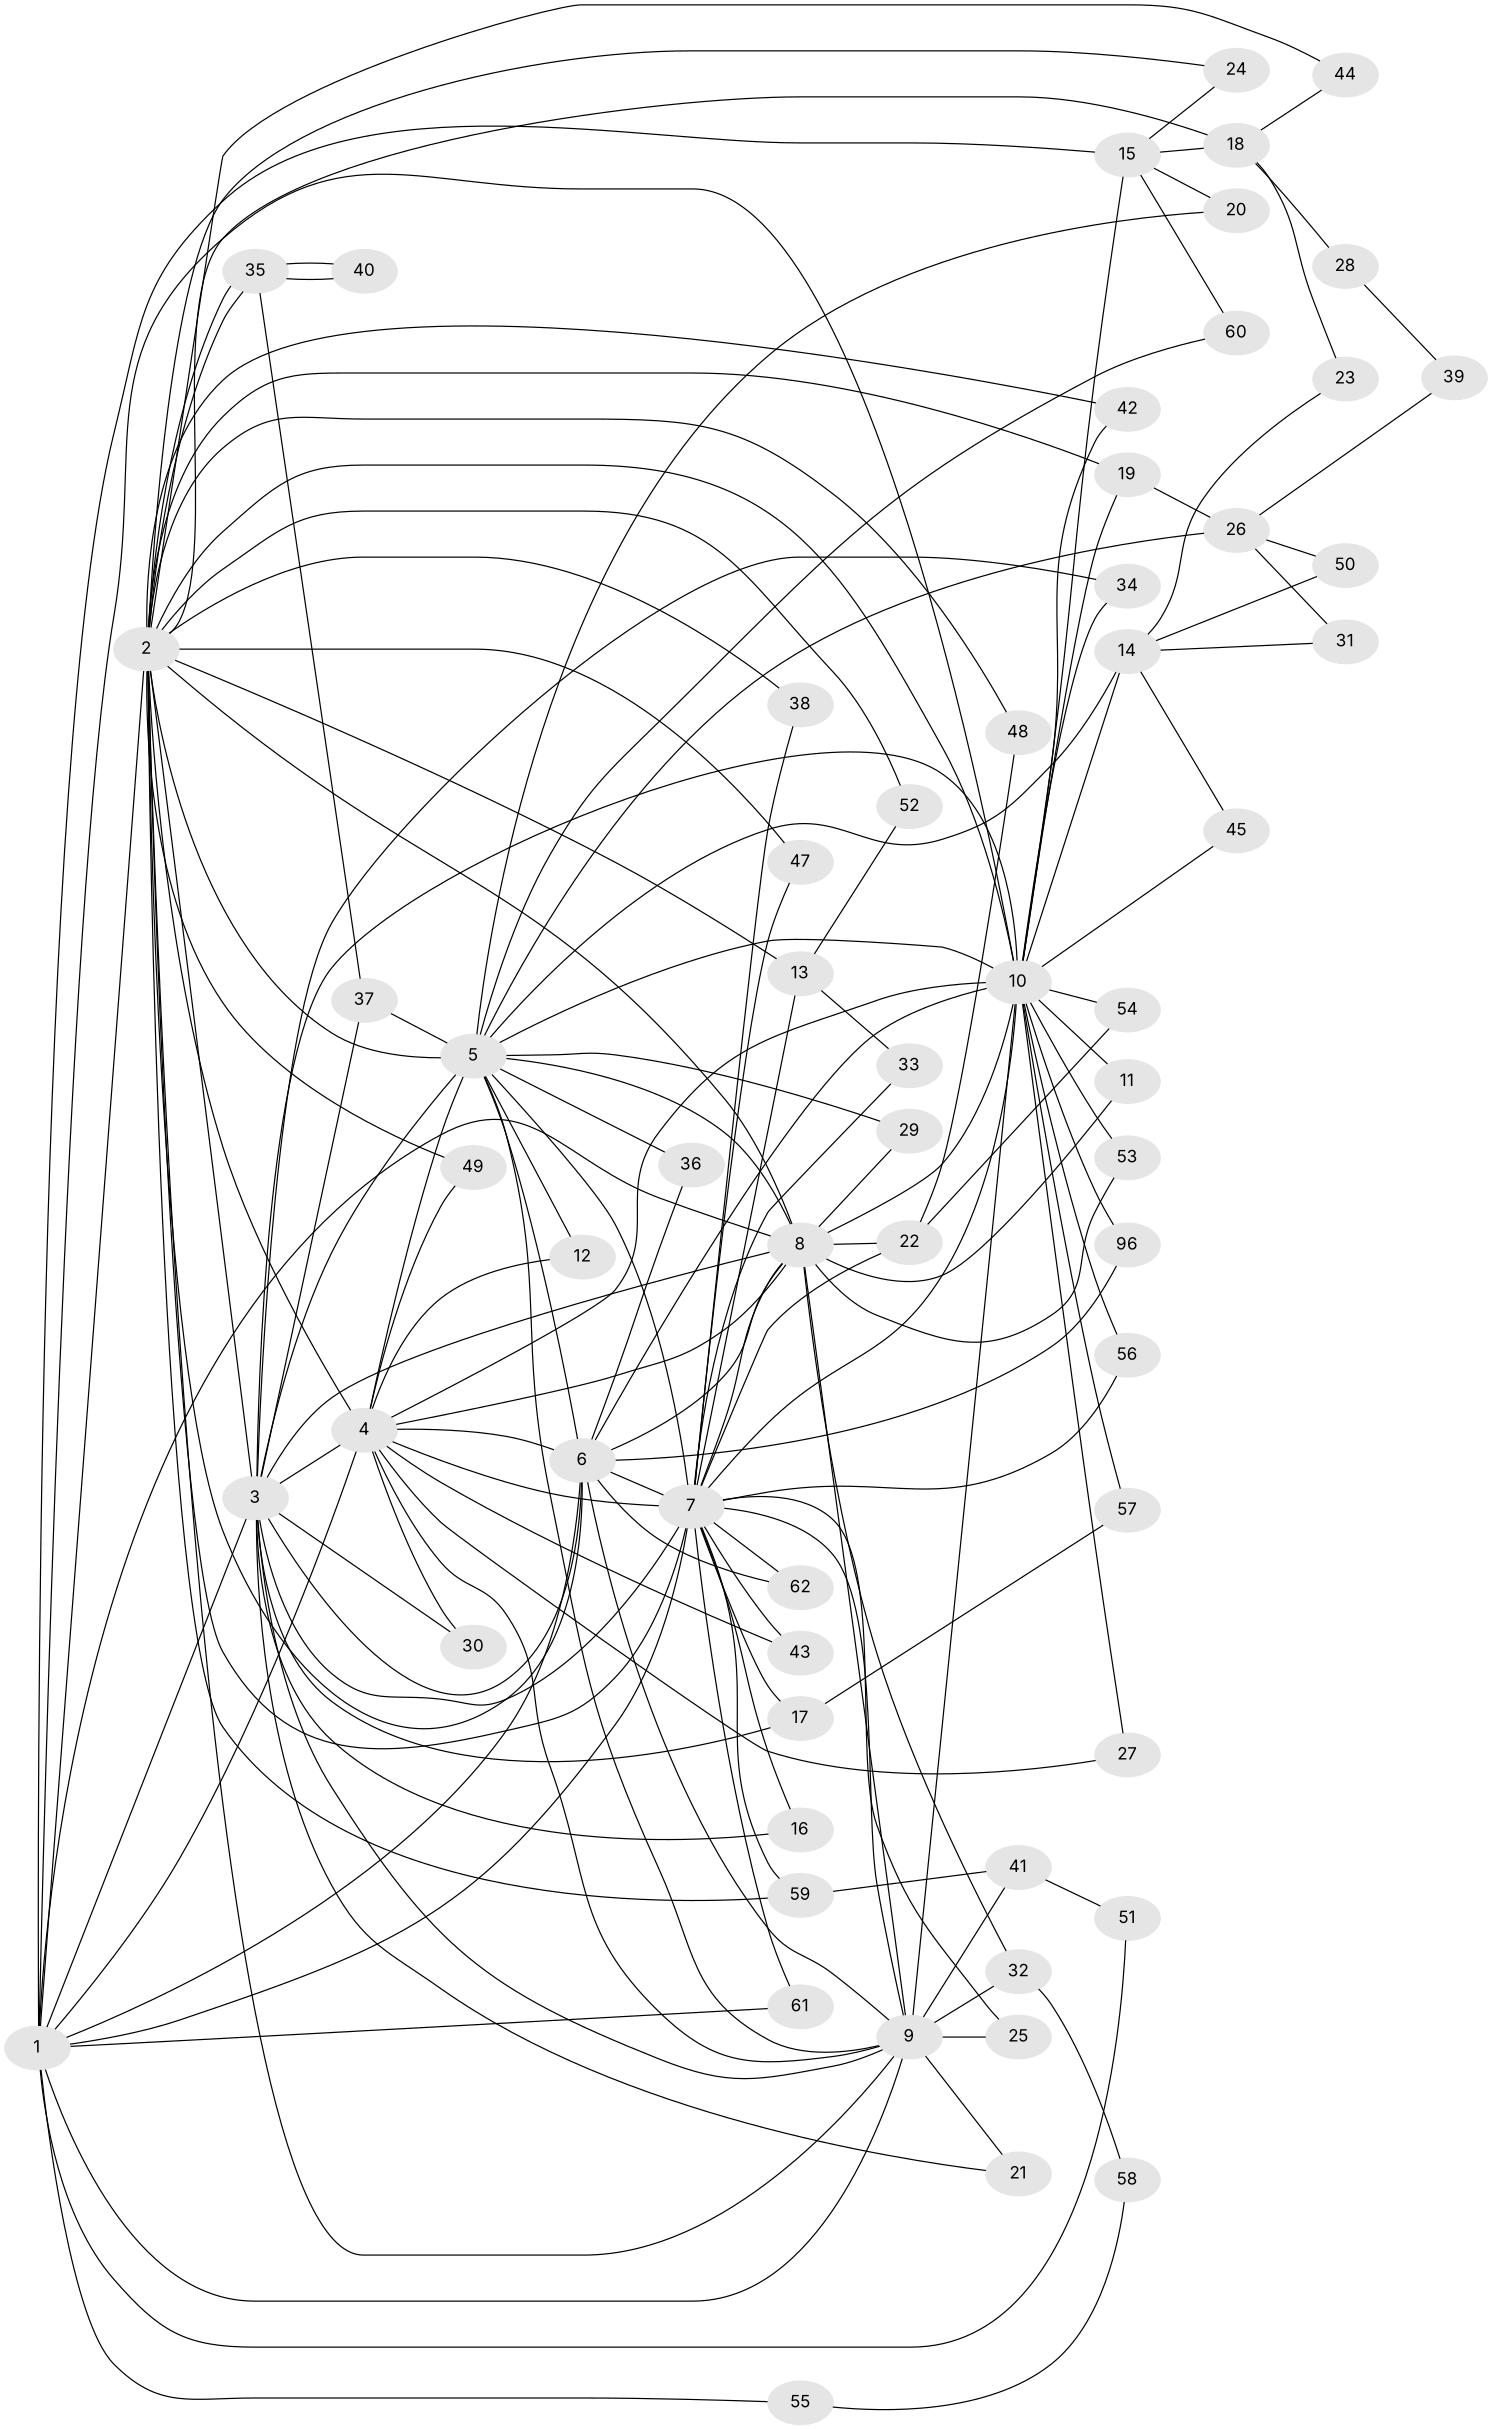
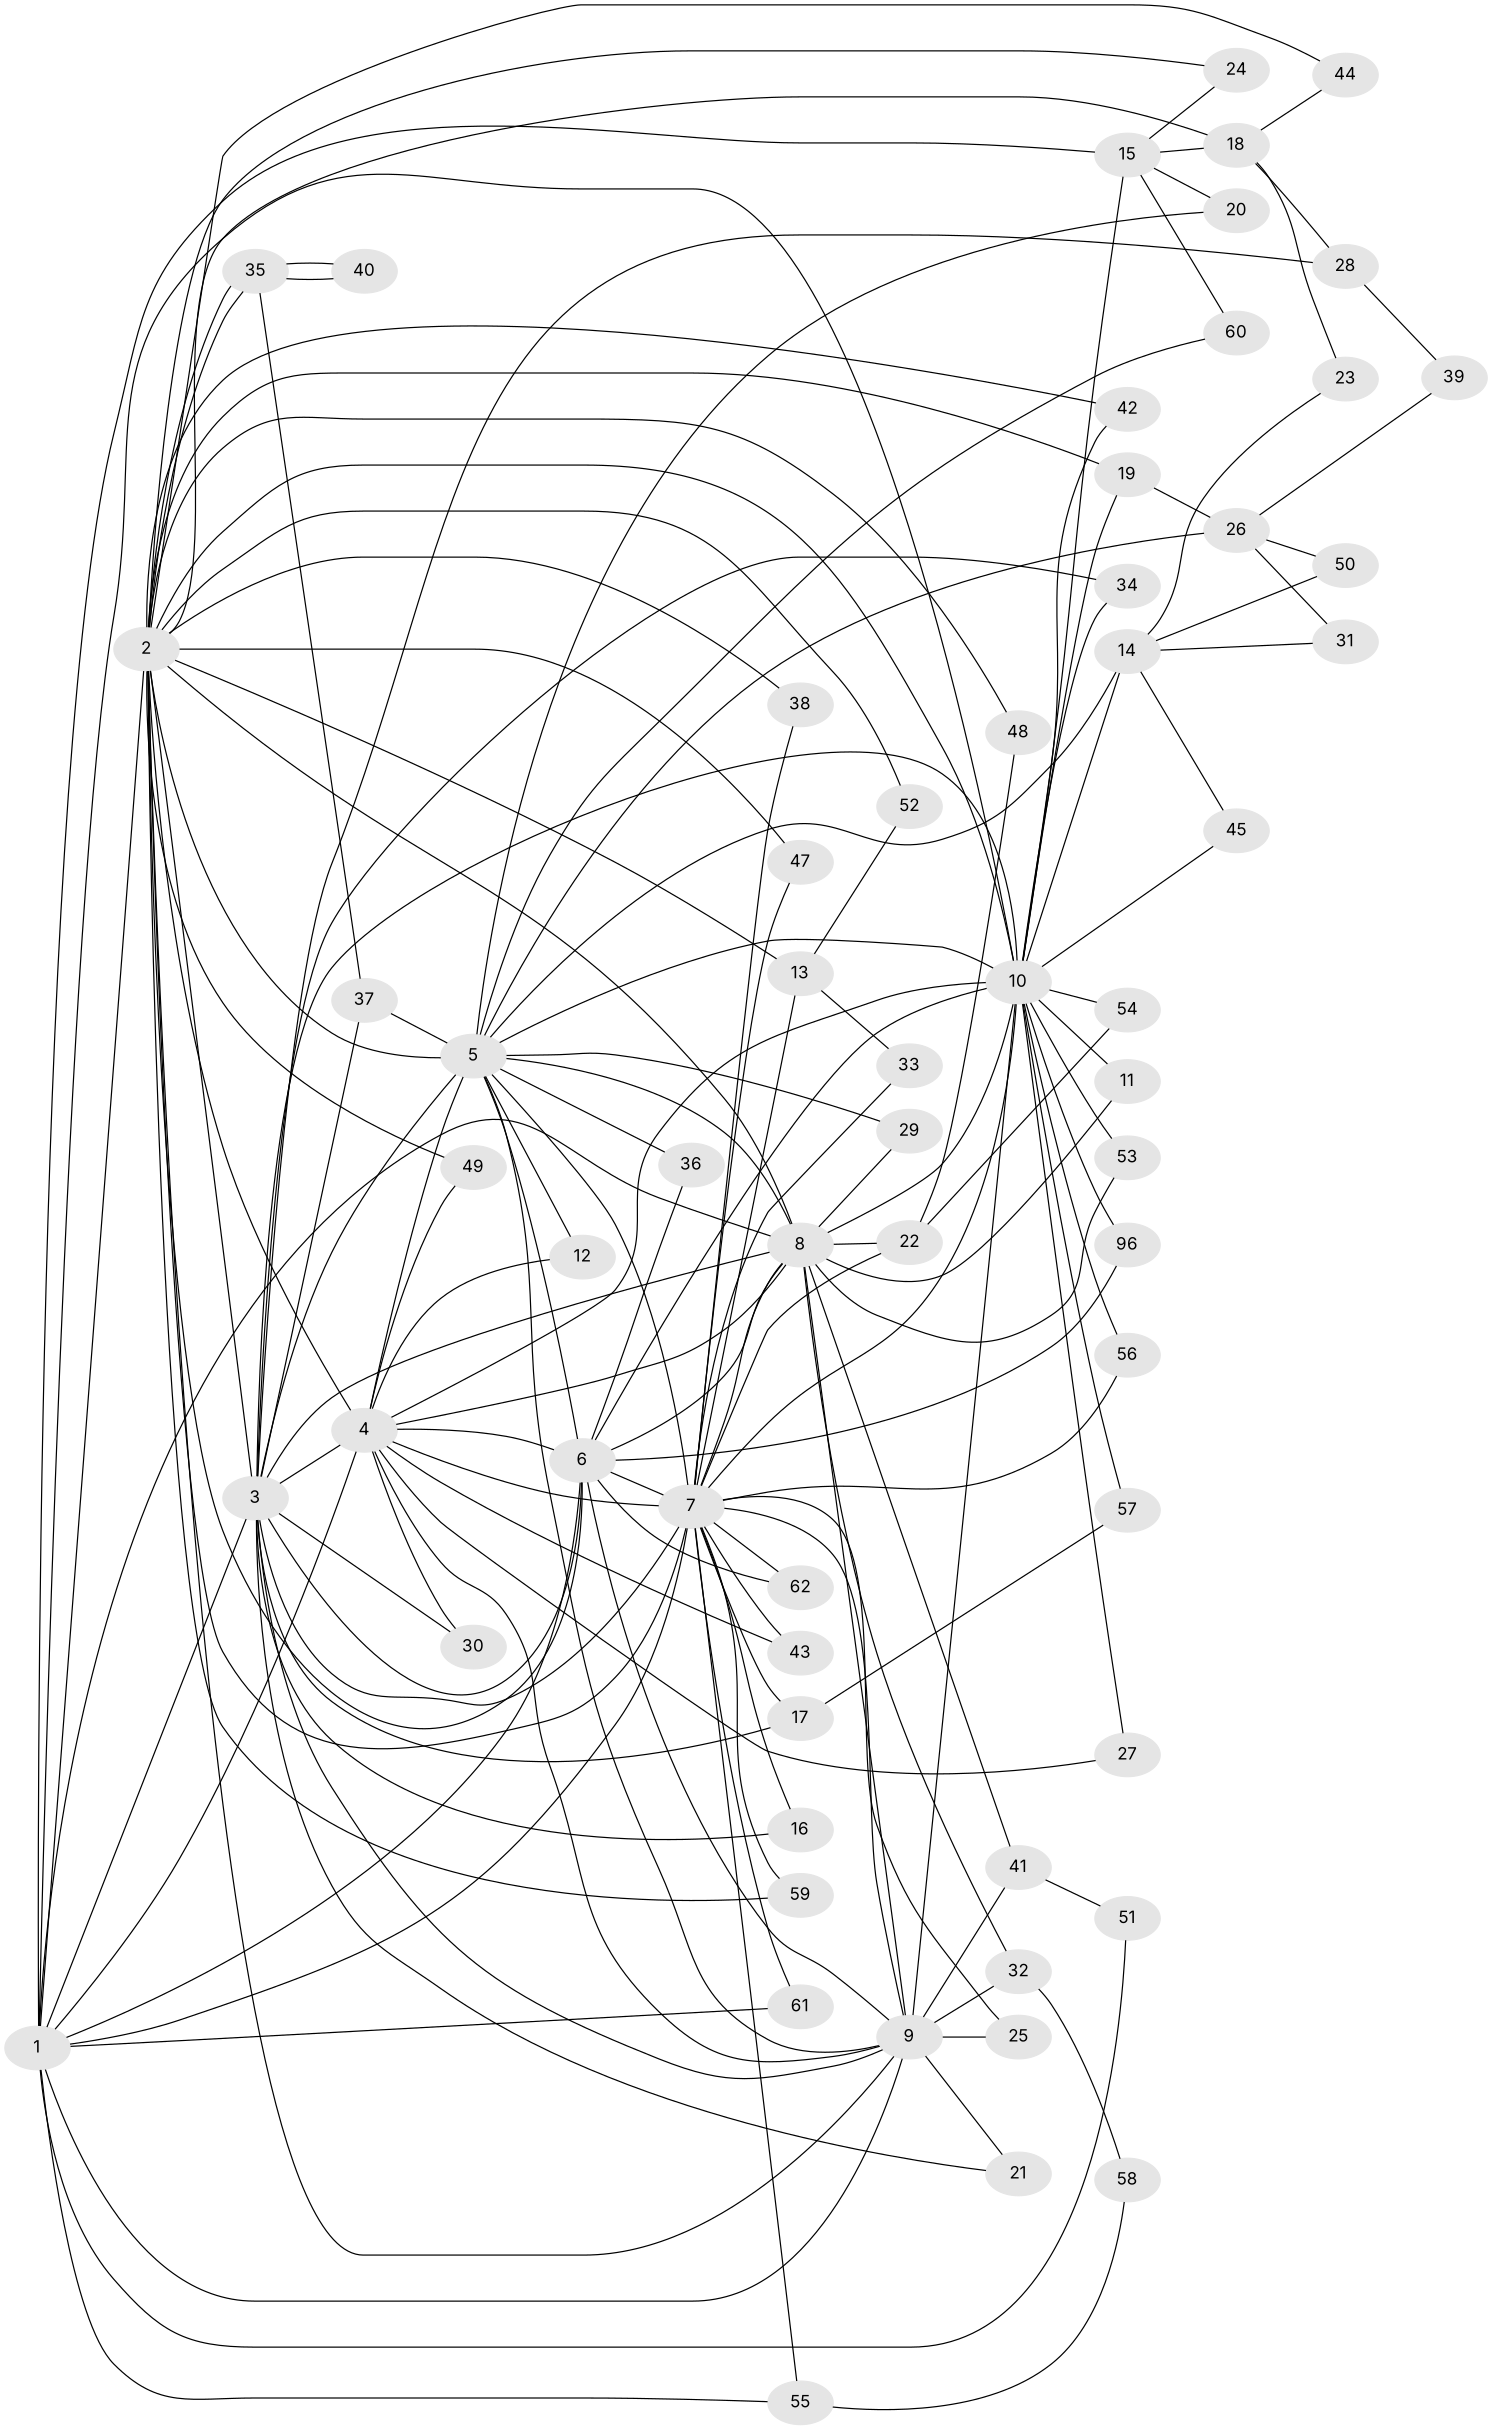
none -> (419, 602)
(910, 1881) -> (910, 1556)
none -> (746, 1955)
